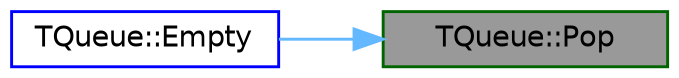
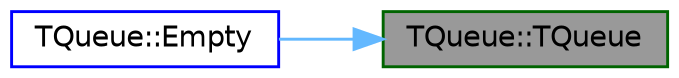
(525, 39) -> (525, 39)
